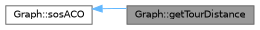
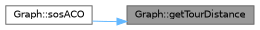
(114, 8) -> (105, 21)
